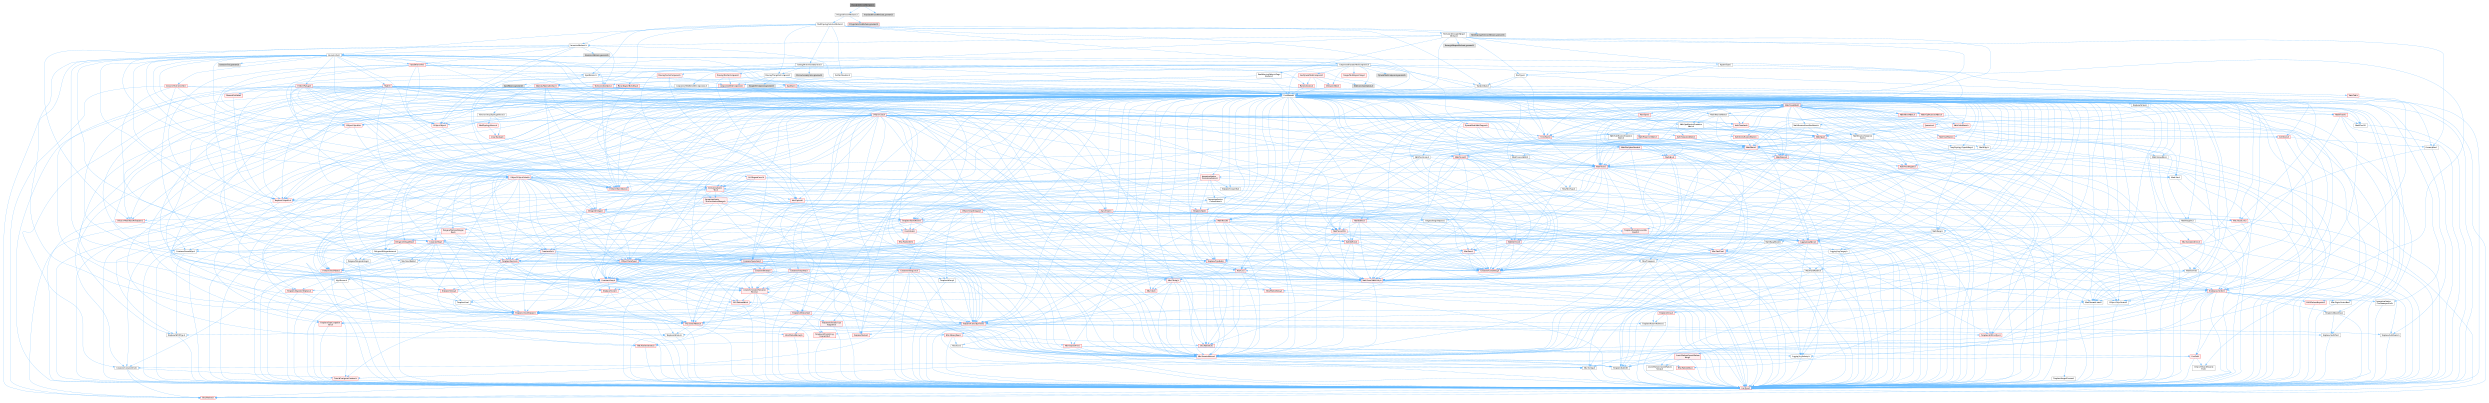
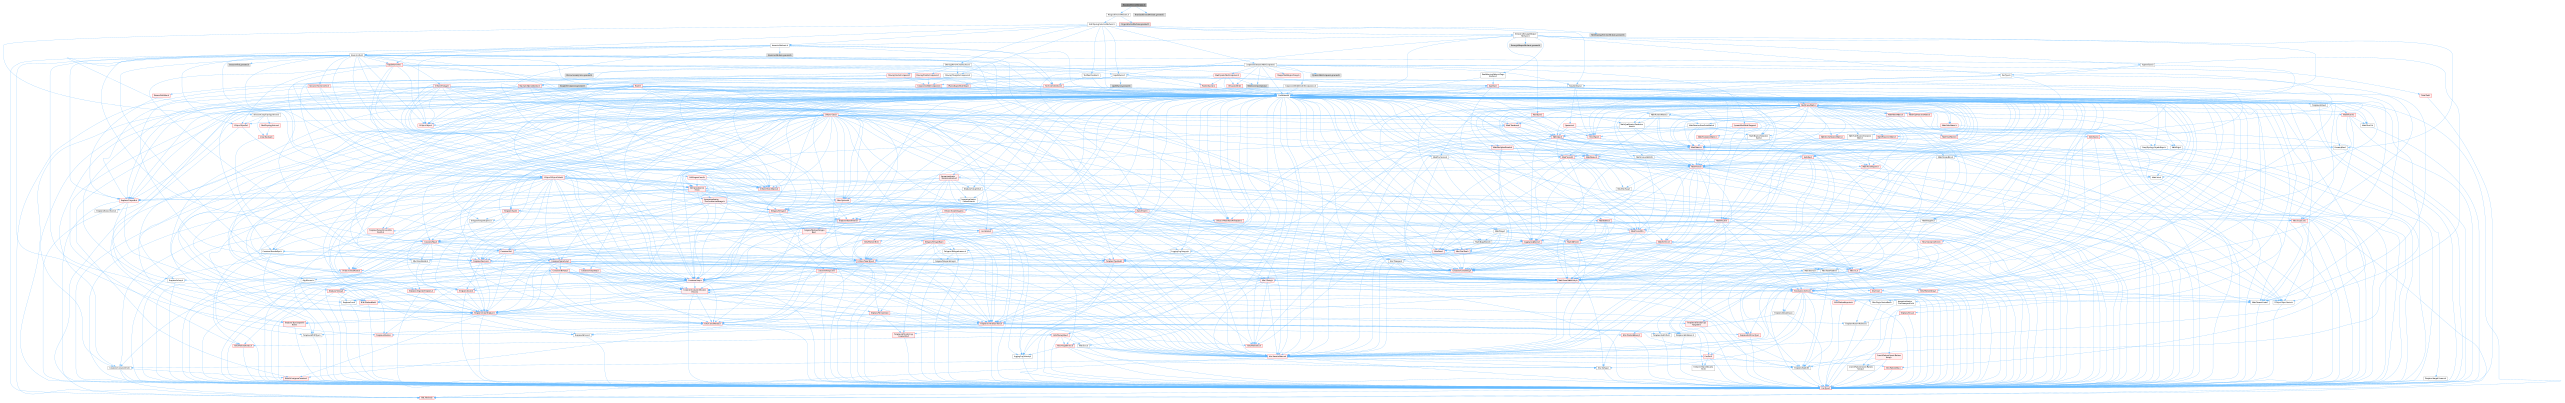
(244, 132) -> (568, 114)
none -> (106, 211)
